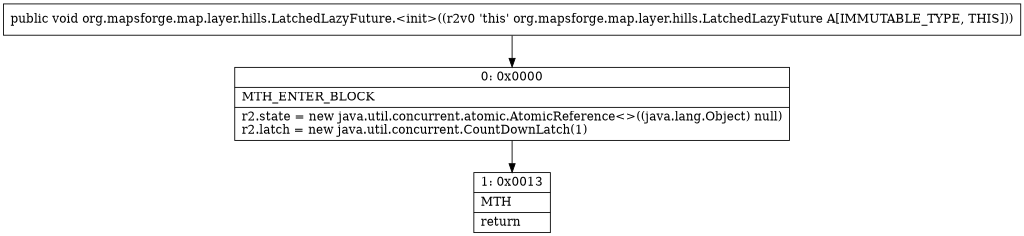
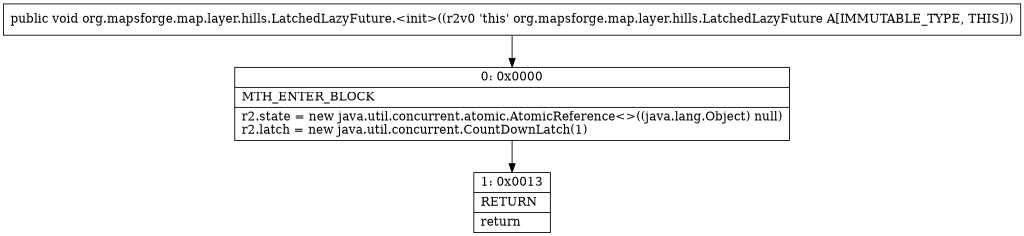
(496, 202) -> (509, 202)
